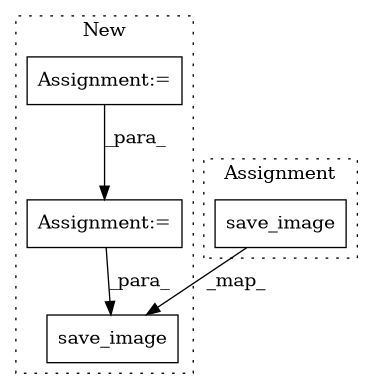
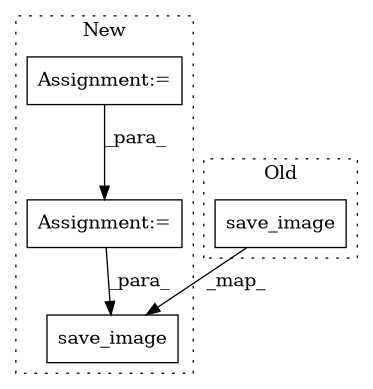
(281, 174) -> (281, 174)
